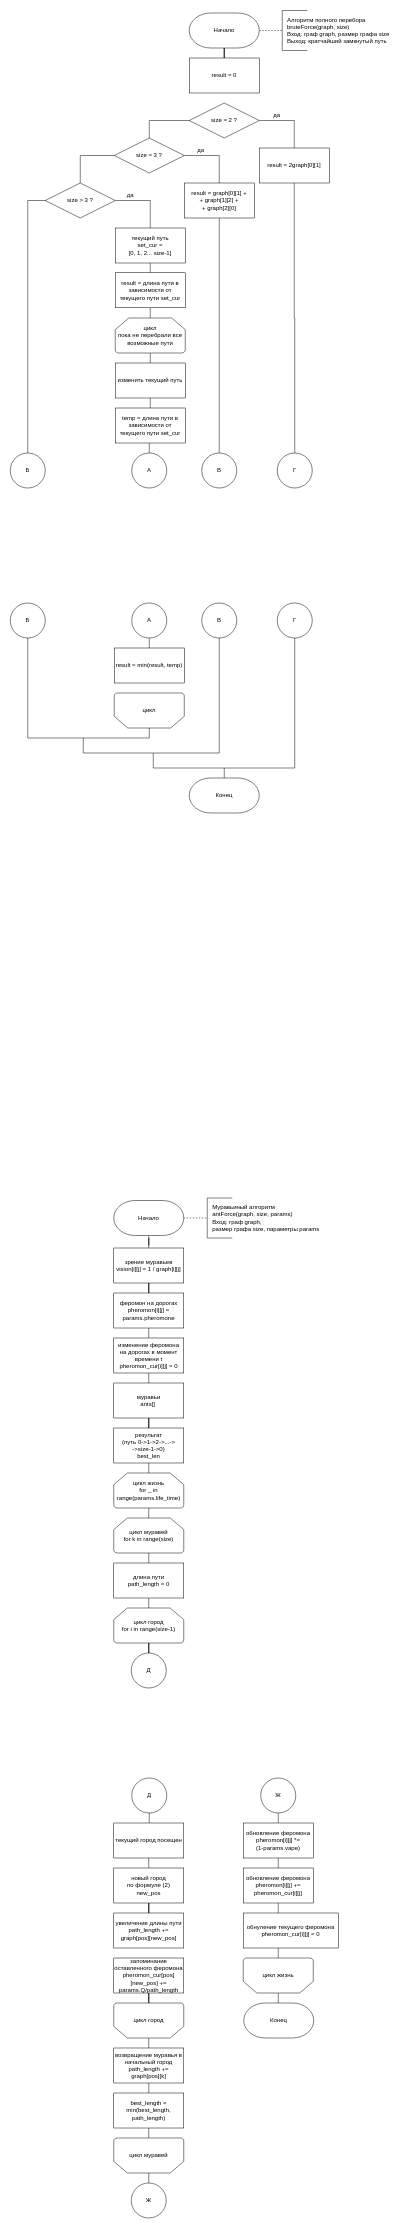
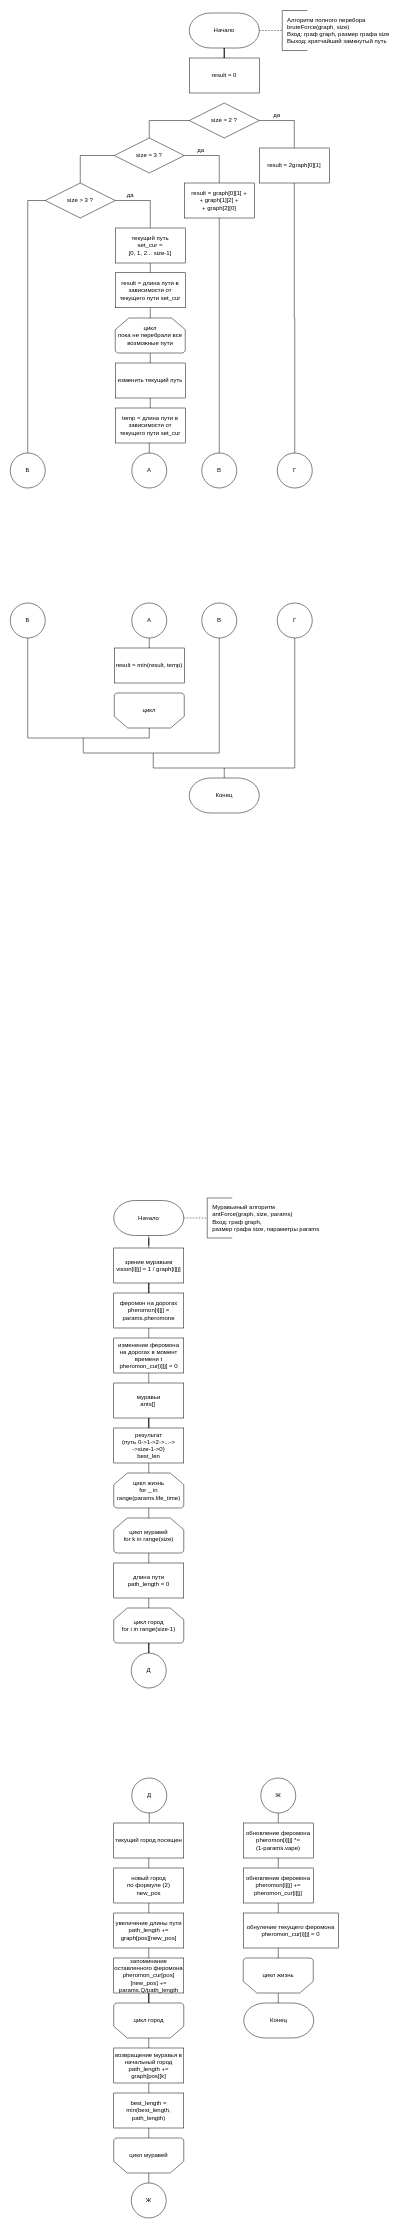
(149, 1908) -> (149, 1952)
